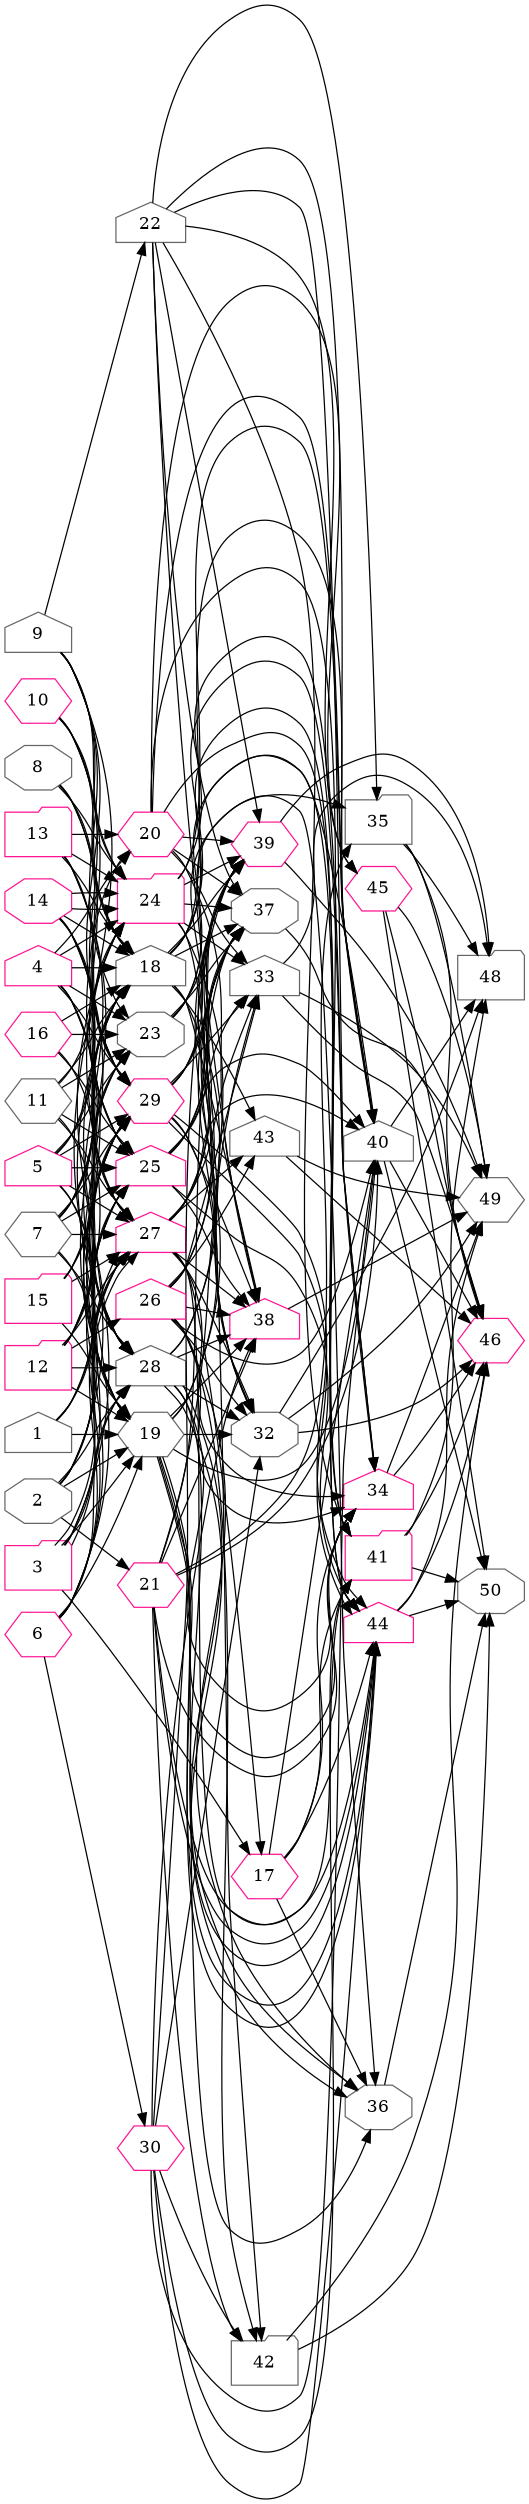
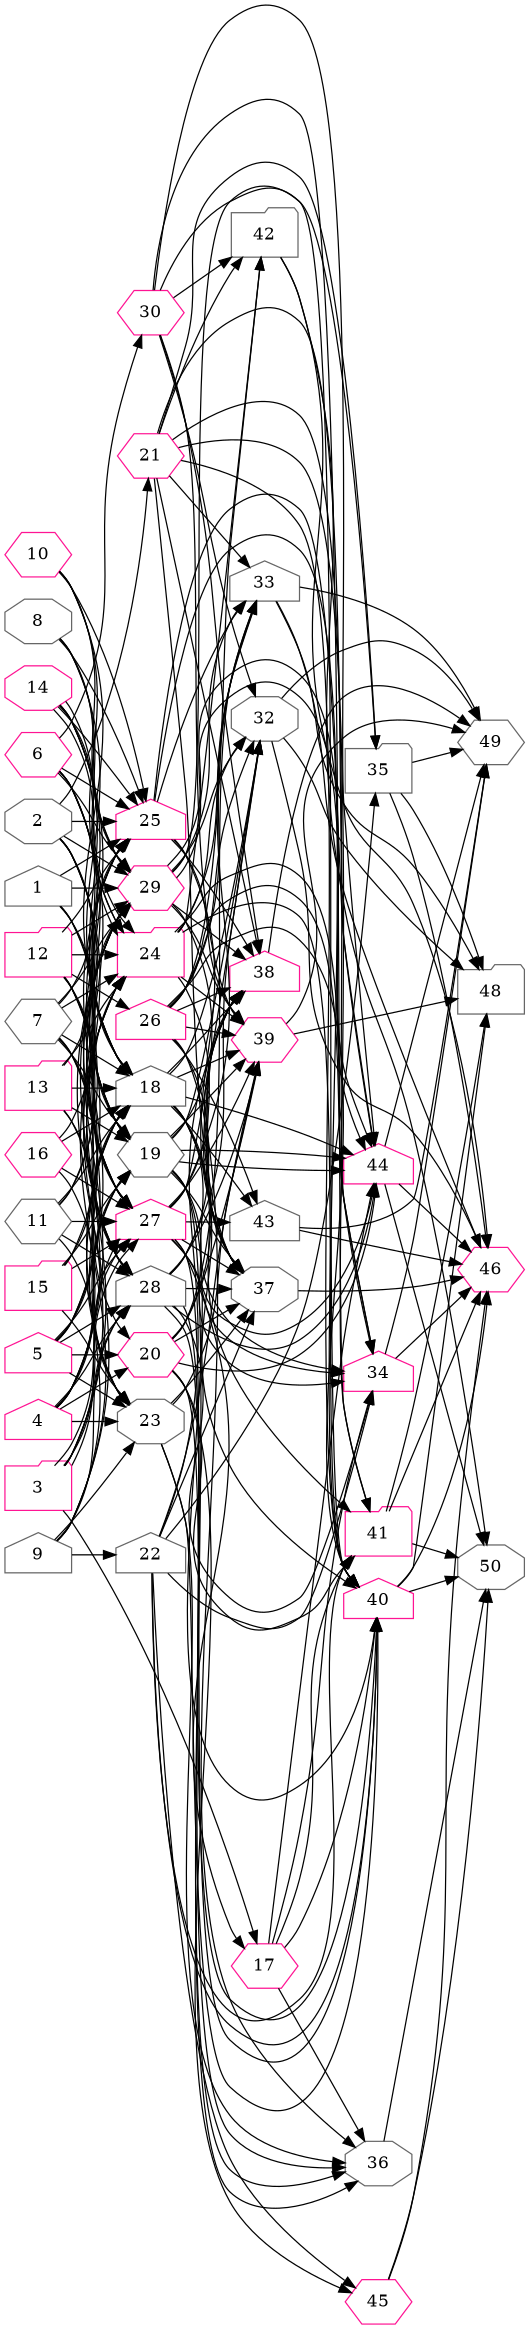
none -> (93, 985)
(441, 992) -> none
(379, 1143) -> (379, 1601)
